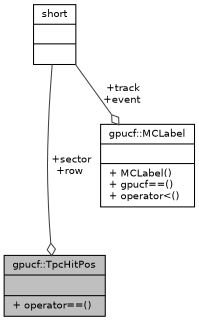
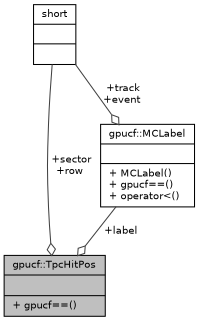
none -> (101, 226)
(52, 305) -> (45, 305)
